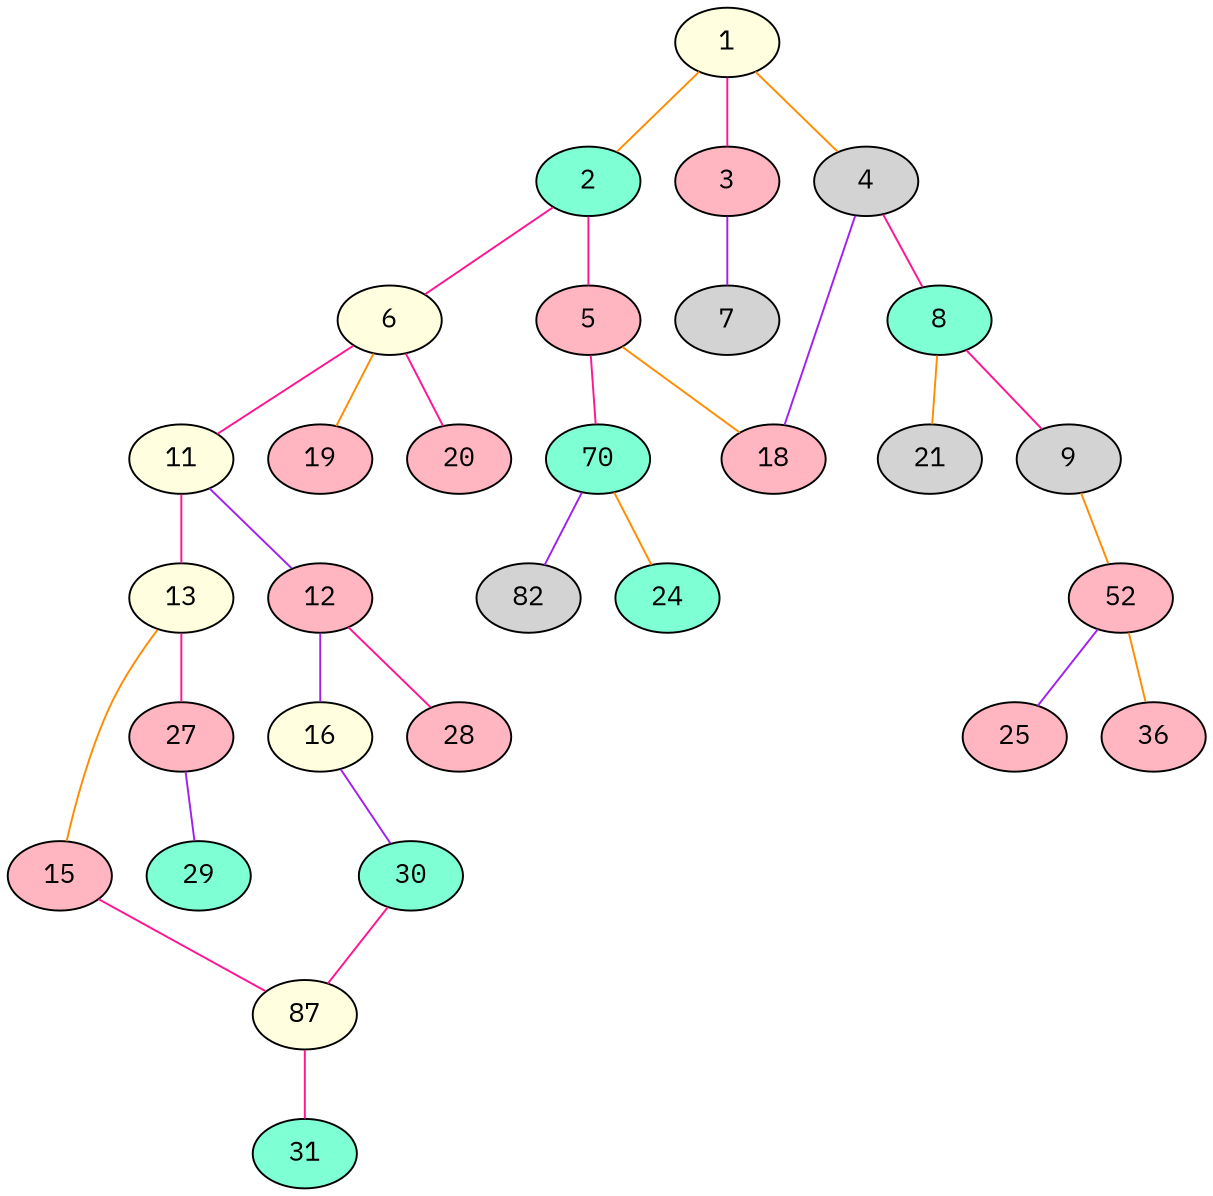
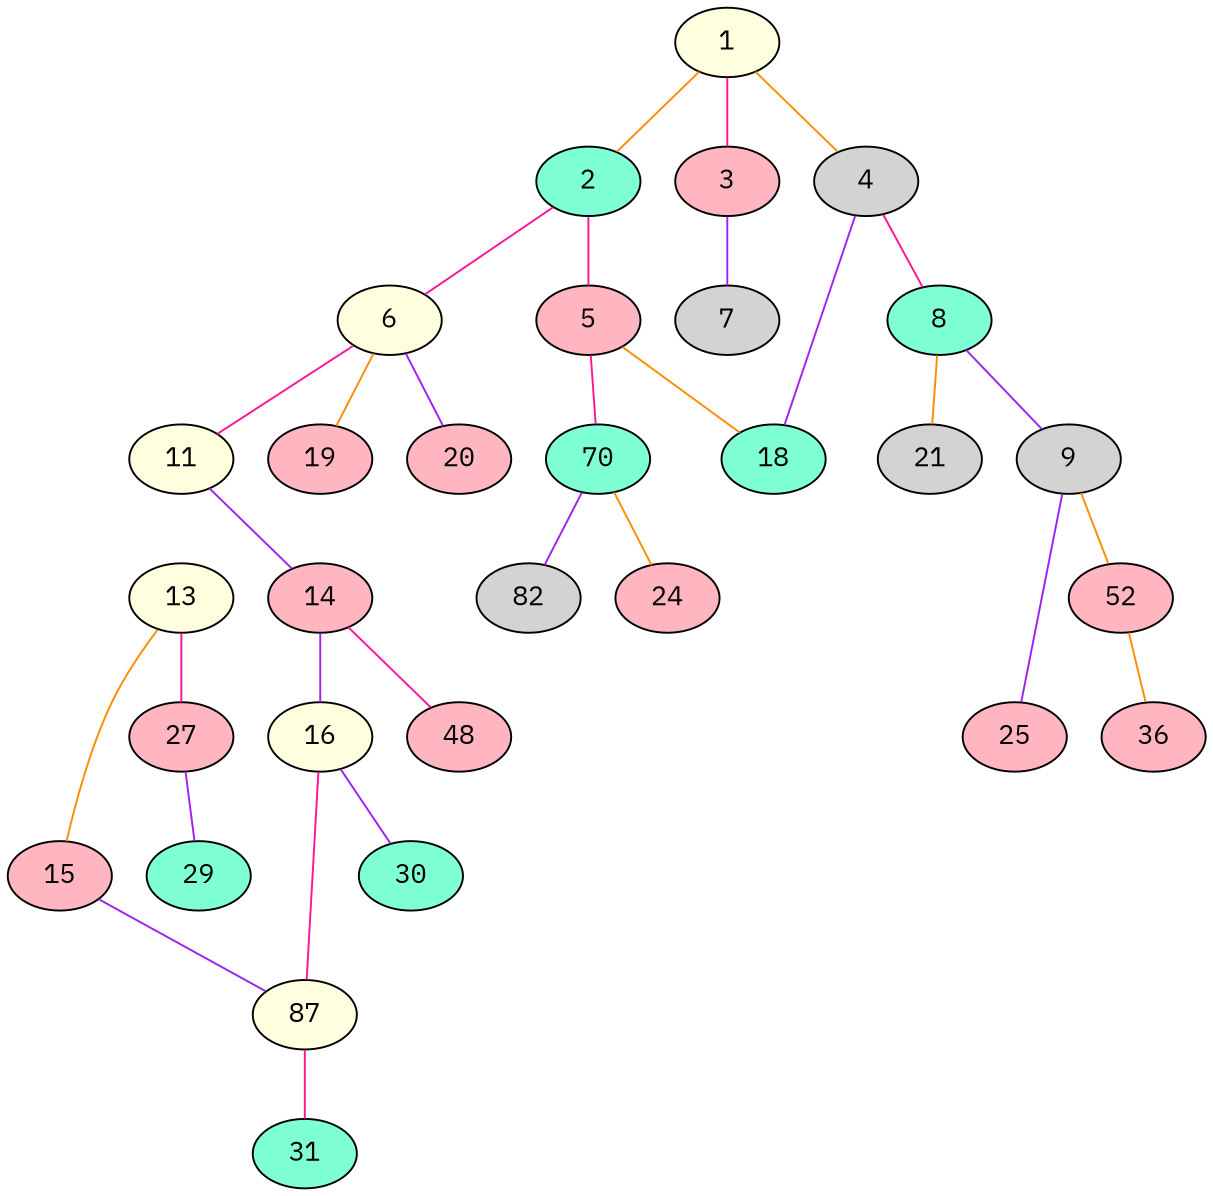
(424, 390) -> (424, 390)
(1004, 390) -> (1004, 390)
(774, 459) -> (774, 459)
(181, 529) -> none
(320, 598) -> (320, 598)
(667, 598) -> (667, 598)
(1068, 668) -> (1042, 598)
(459, 737) -> (459, 737)
(182, 945) -> (182, 945)
(358, 945) -> (313, 876)
